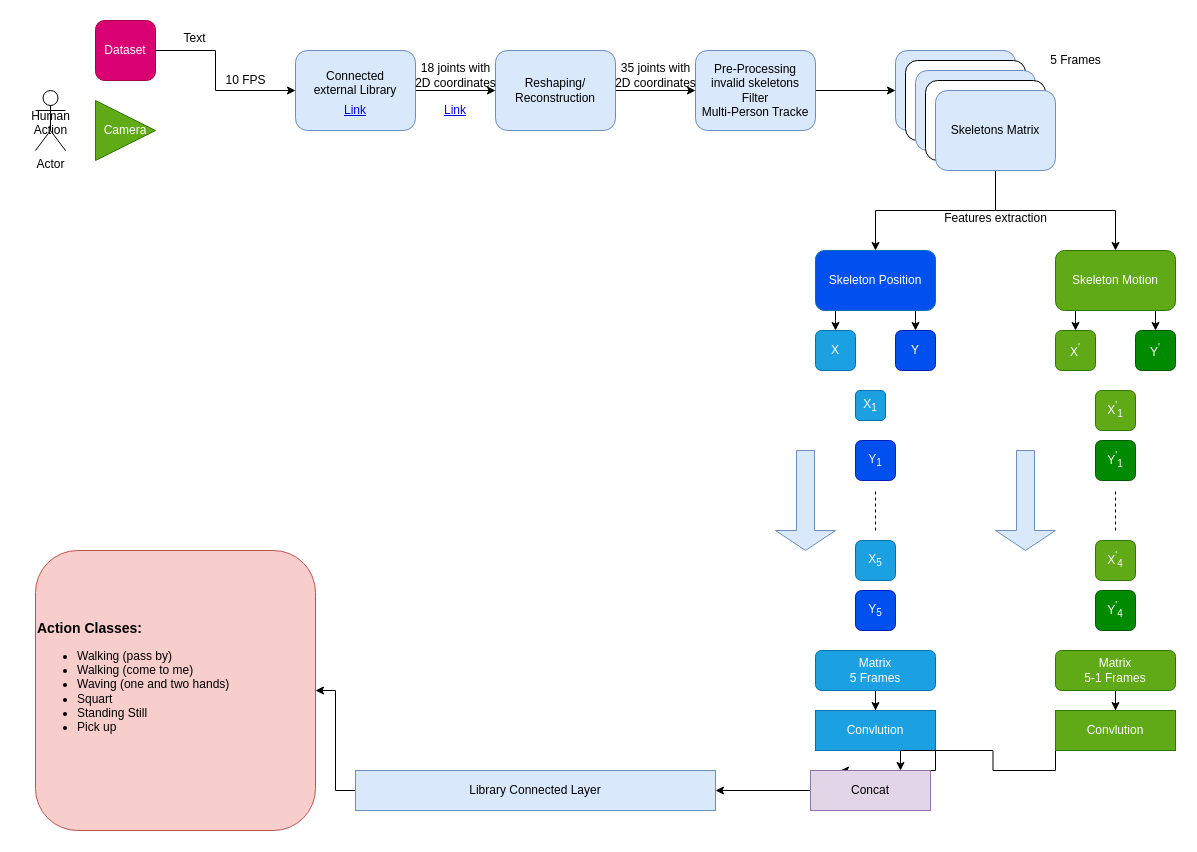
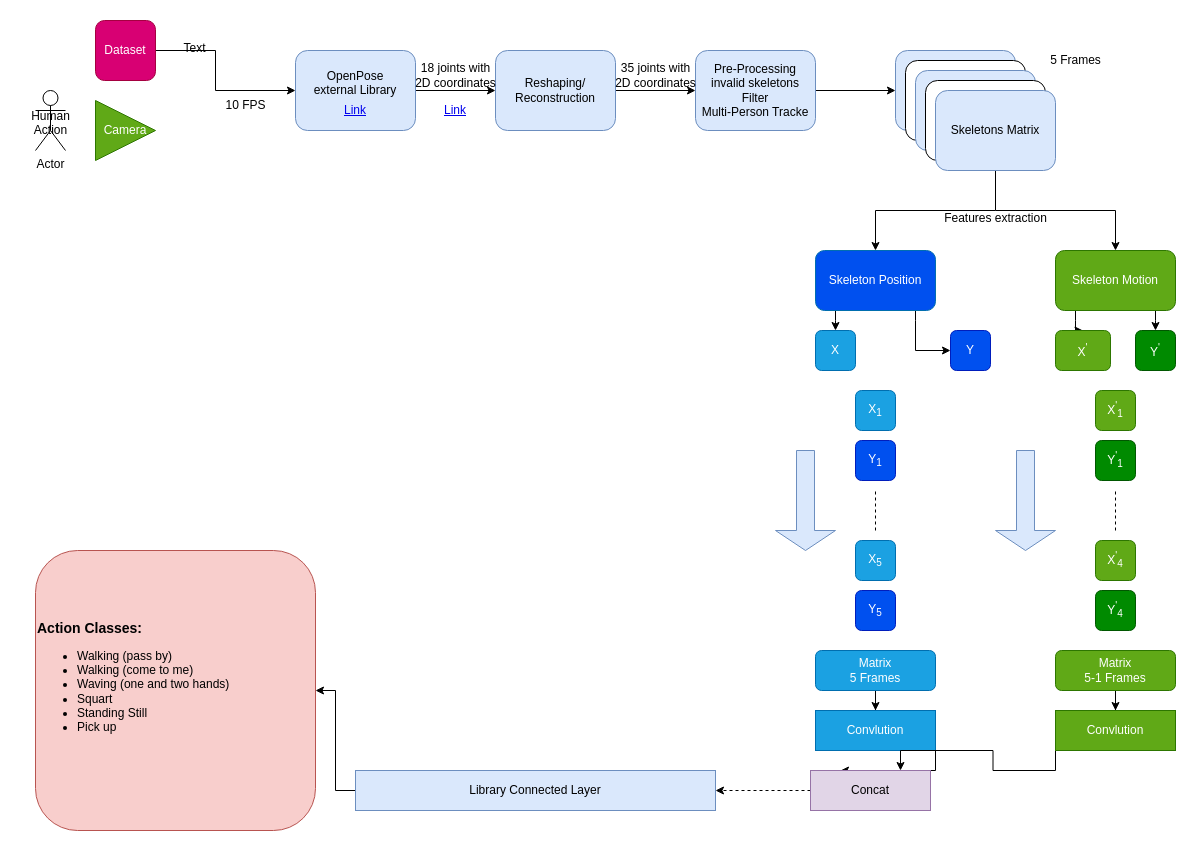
(195, 39) -> (195, 49)
(246, 81) -> (246, 106)
(356, 91) -> (356, 91)
(916, 351) -> (971, 351)
(1076, 351) -> (1083, 351)
(871, 406) -> (876, 411)
(766, 791) -> (766, 791)
